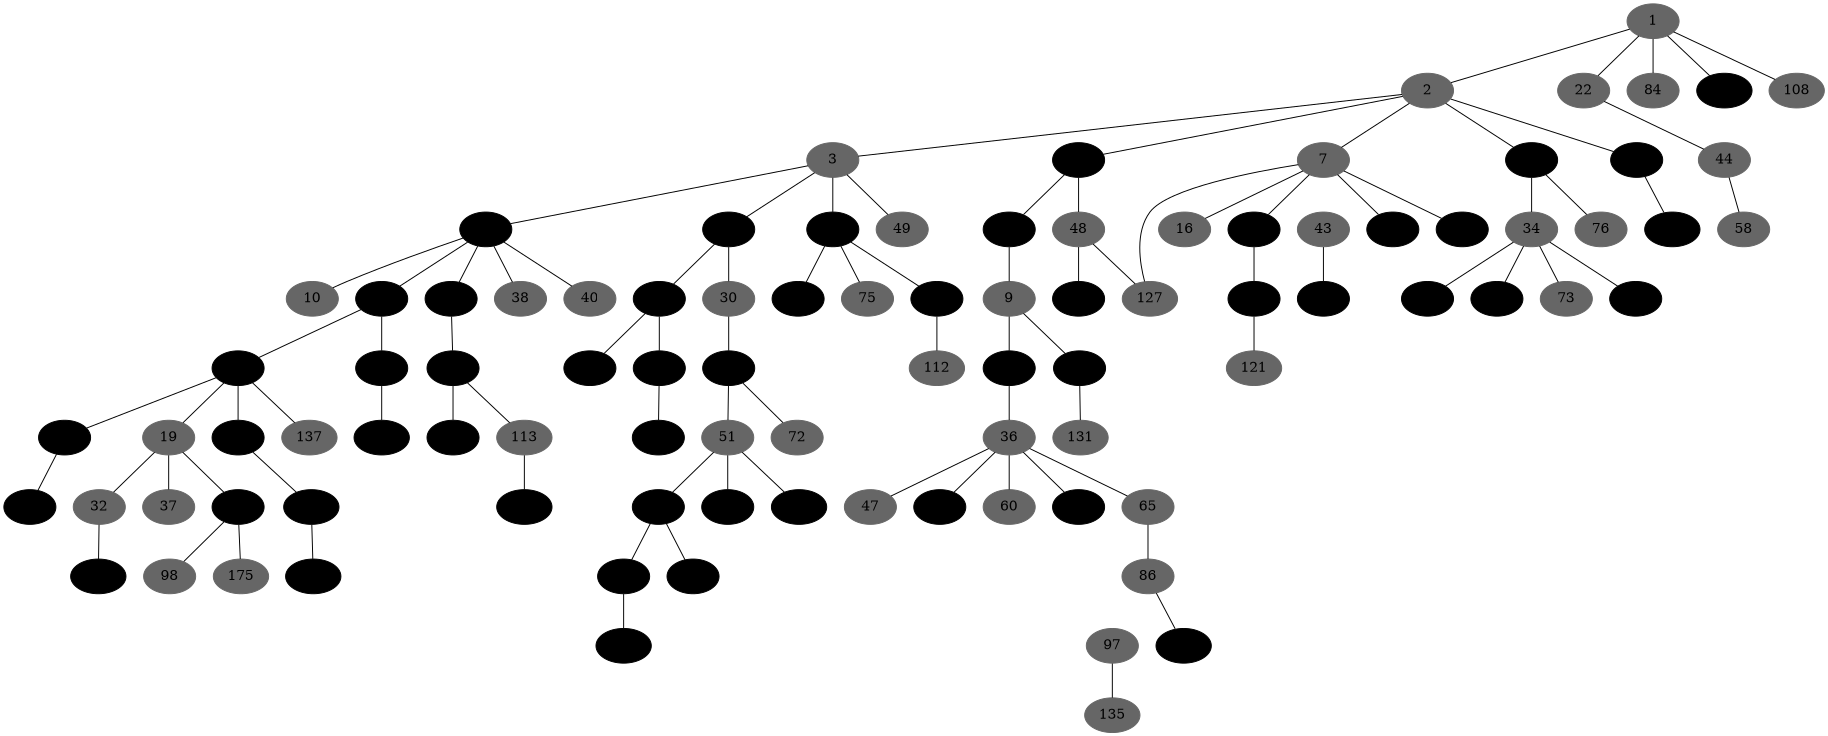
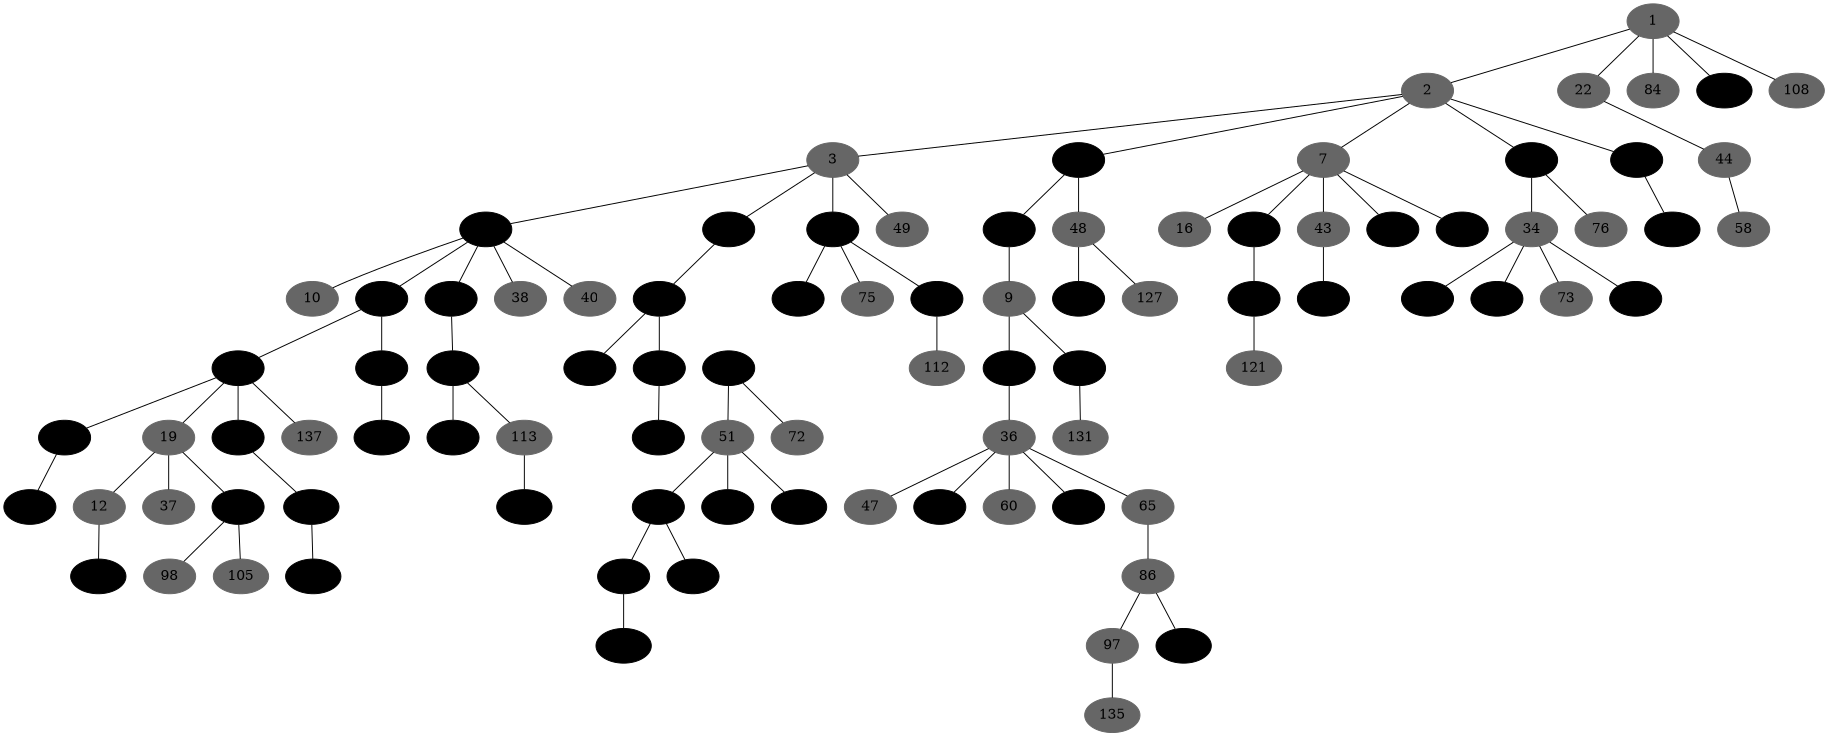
(1187, 191) -> (1323, 195)
(729, 299) -> none
(99, 507) -> (99, 507)
(241, 576) -> (241, 576)
none -> (1130, 611)
